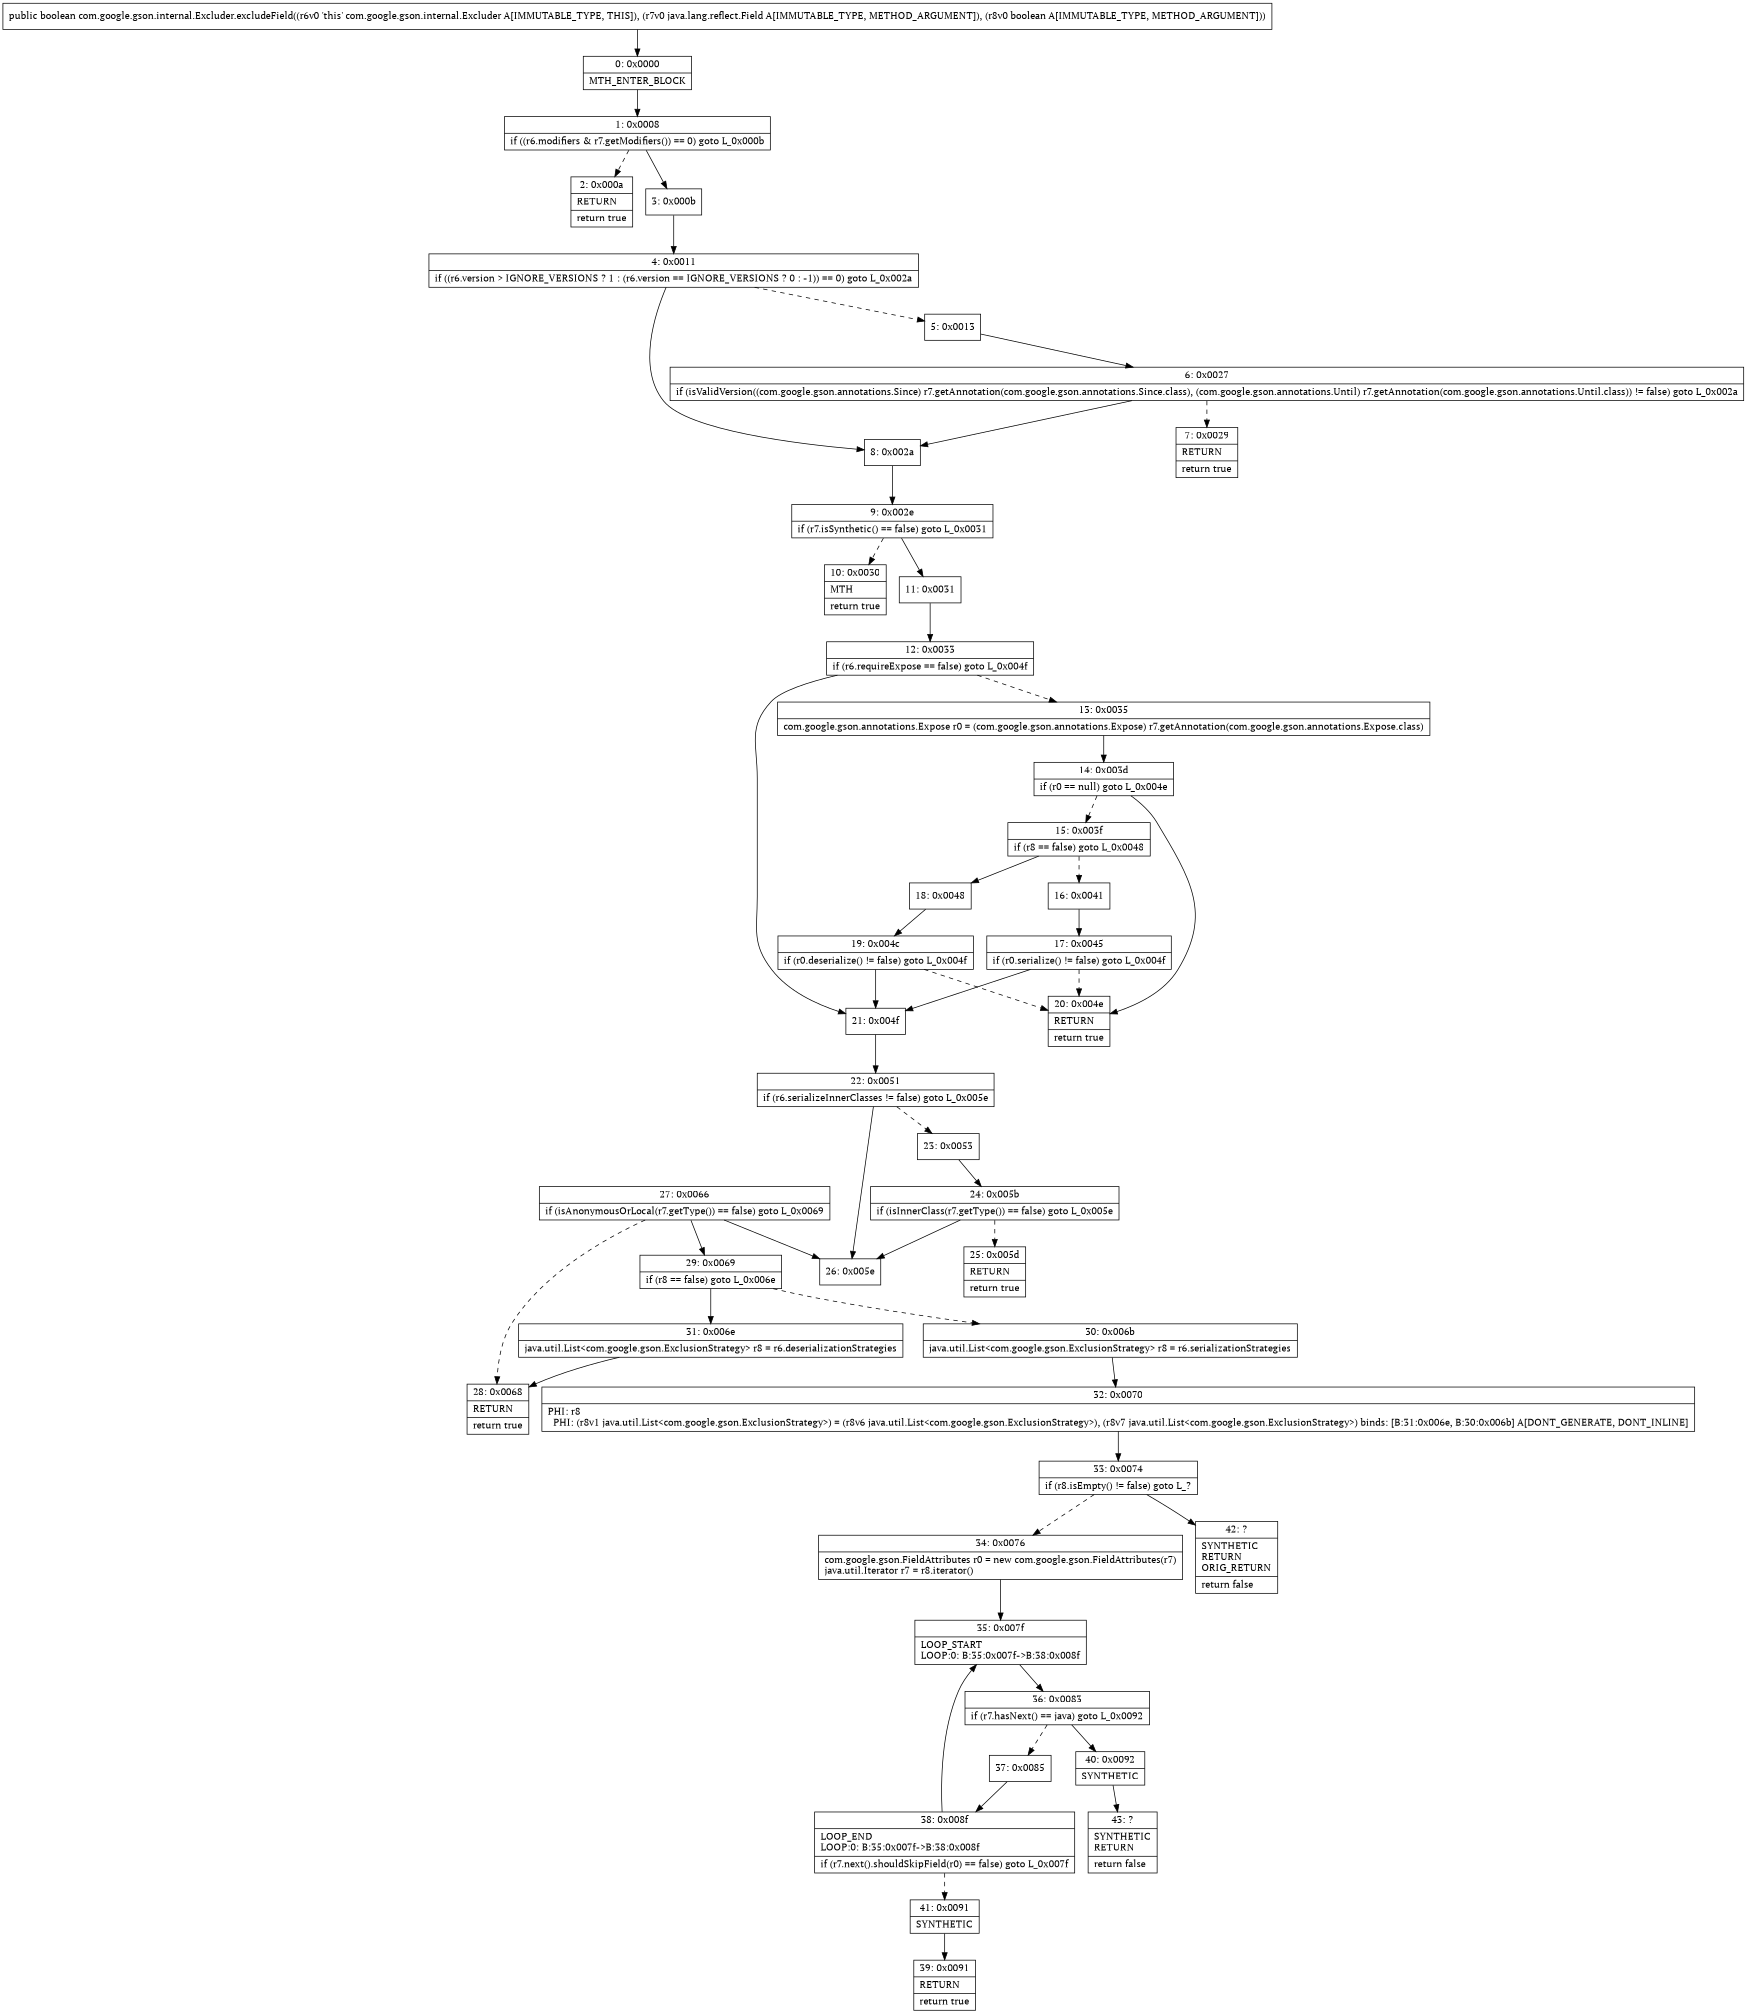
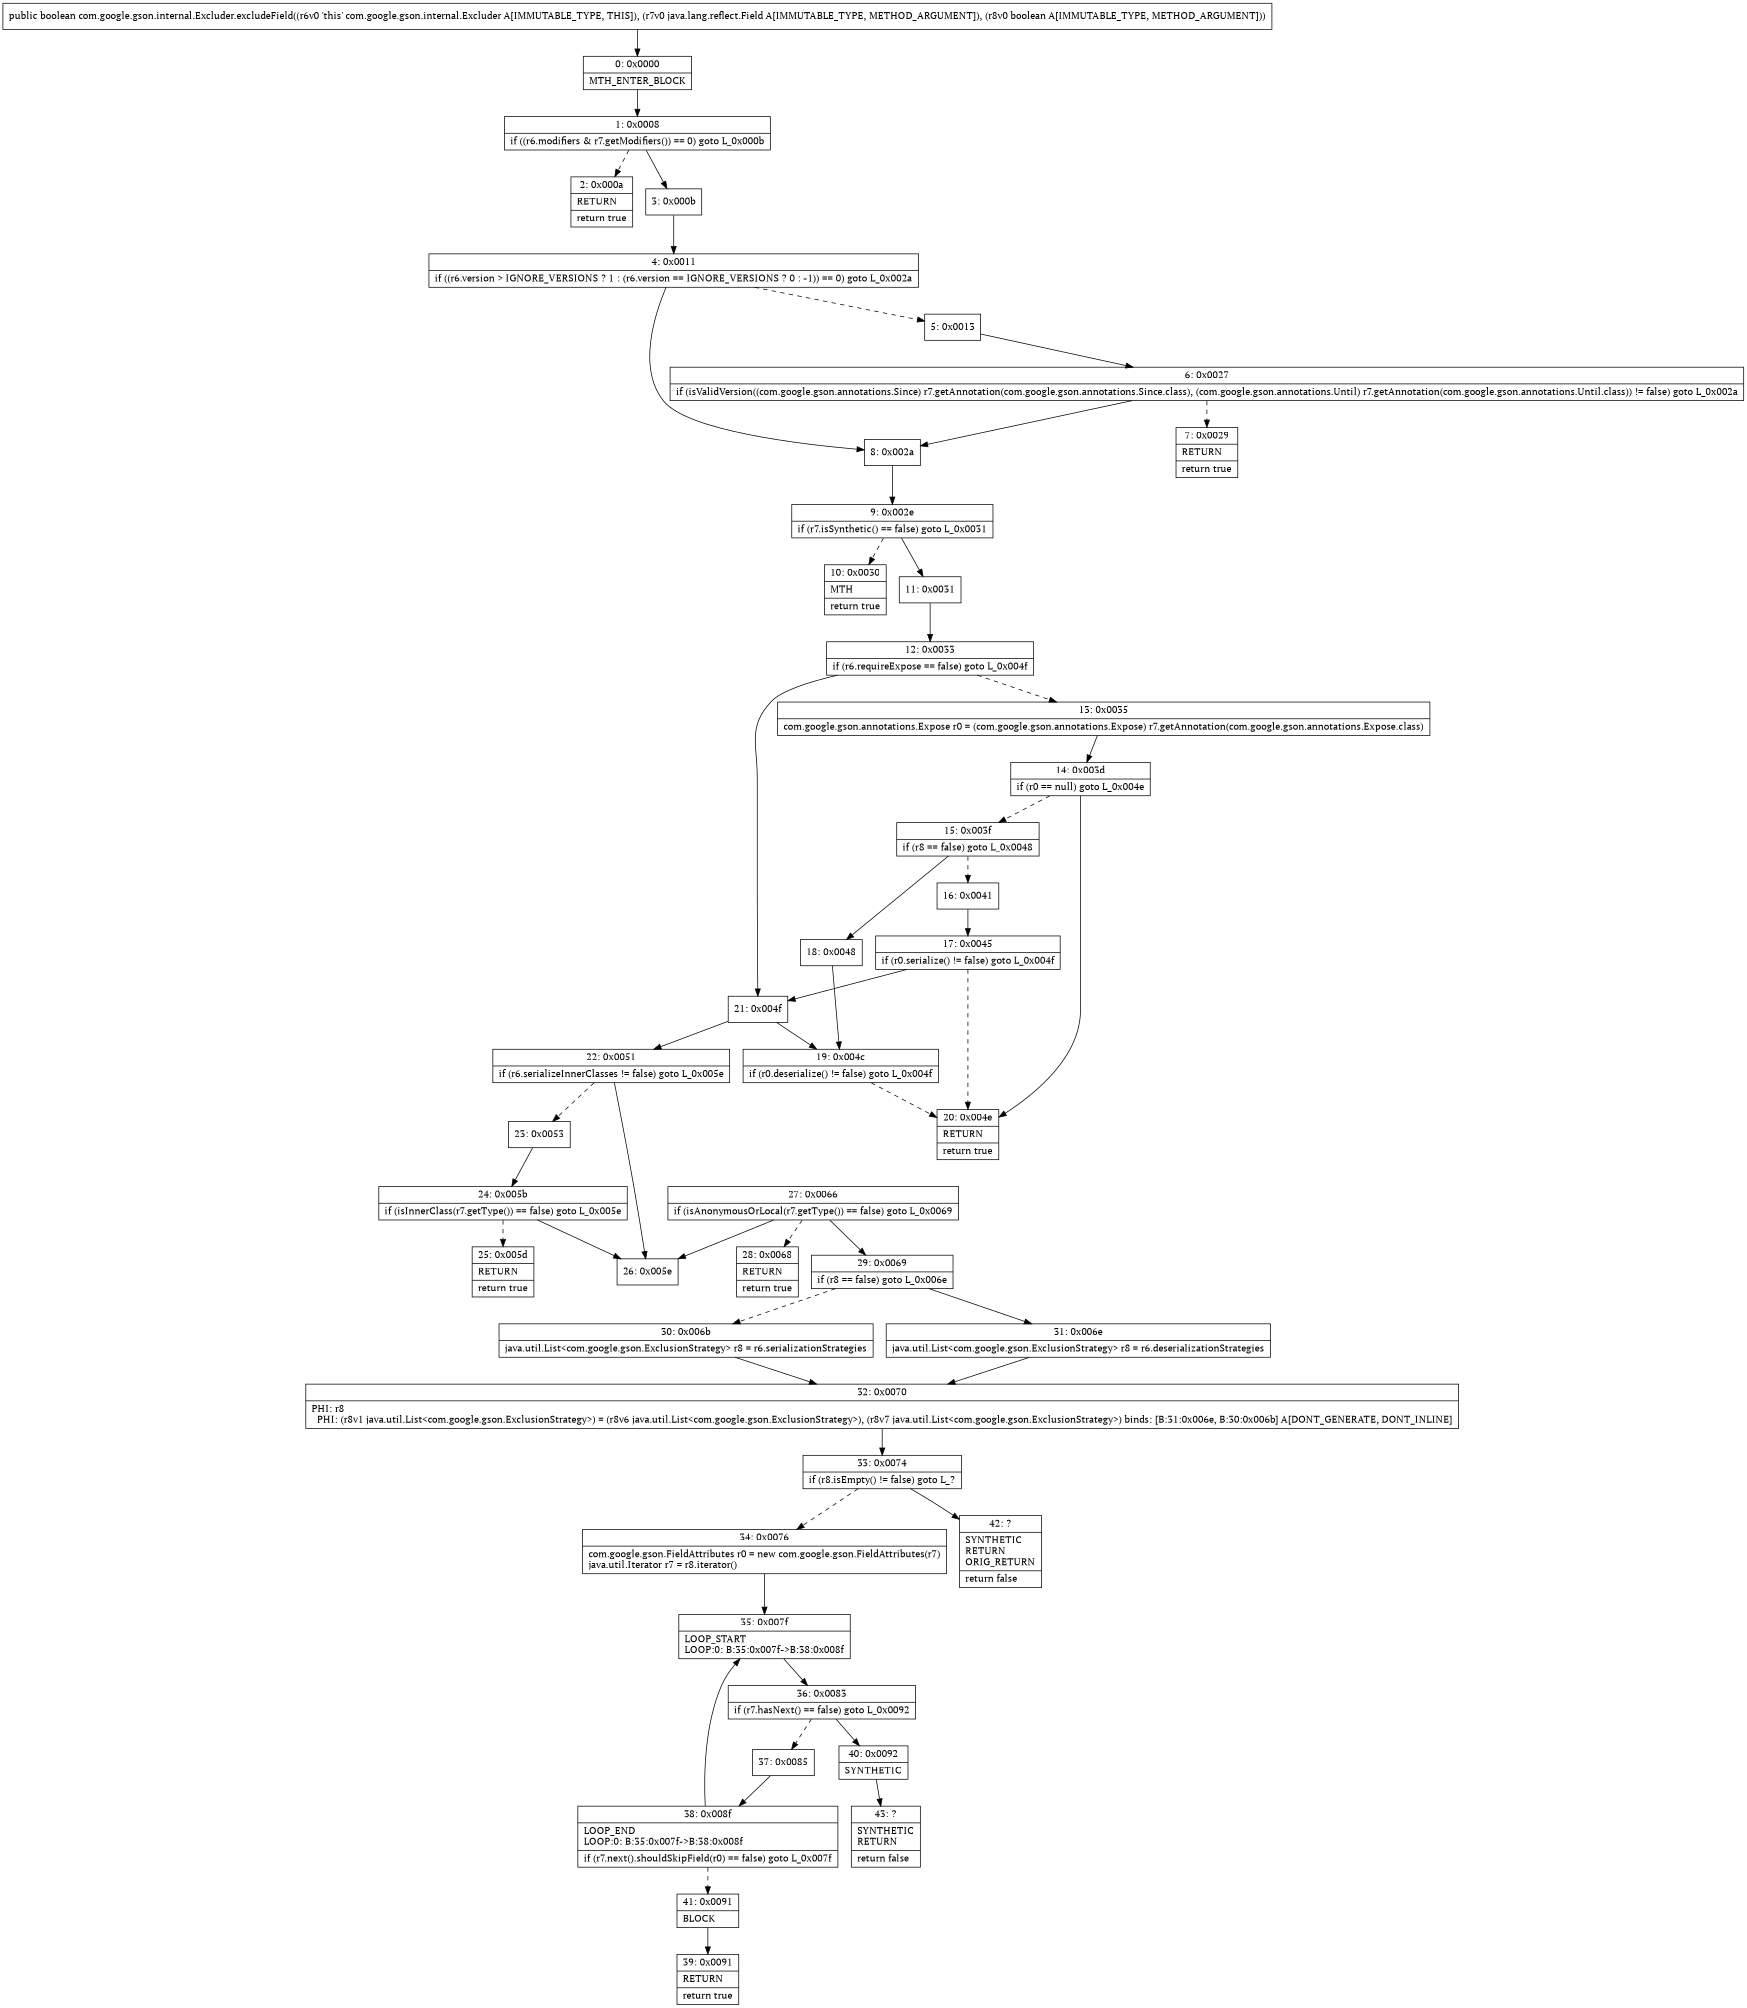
(876, 985) -> (794, 1034)
(577, 1369) -> (992, 1370)
(1057, 1716) -> (822, 1710)
(945, 1925) -> (699, 1919)
